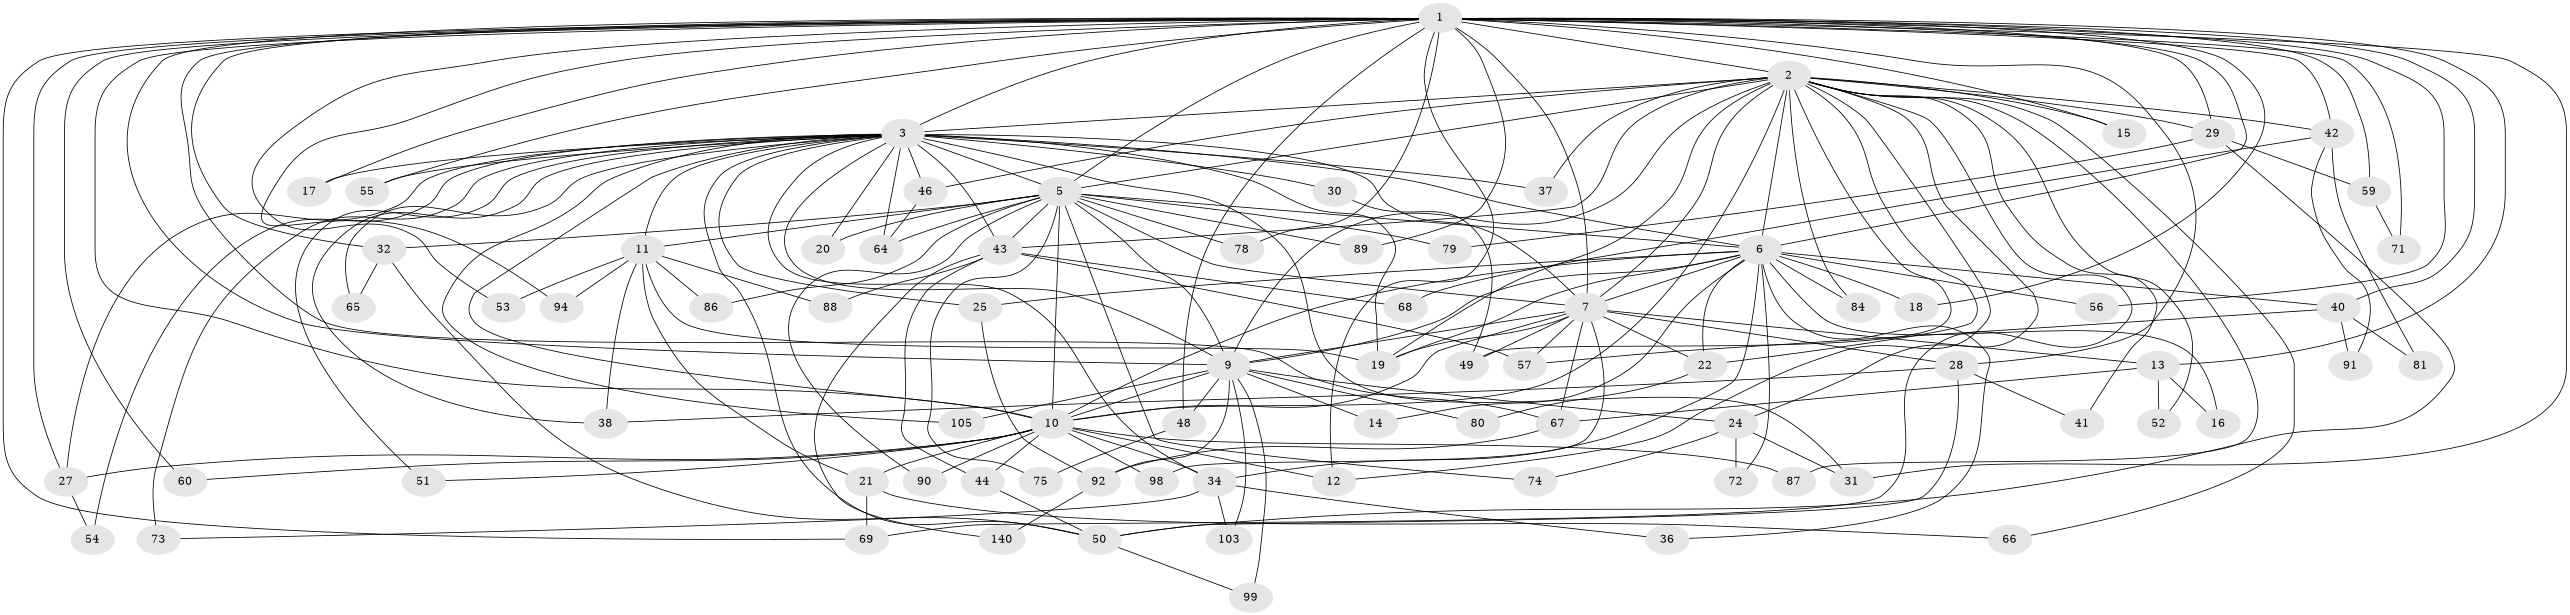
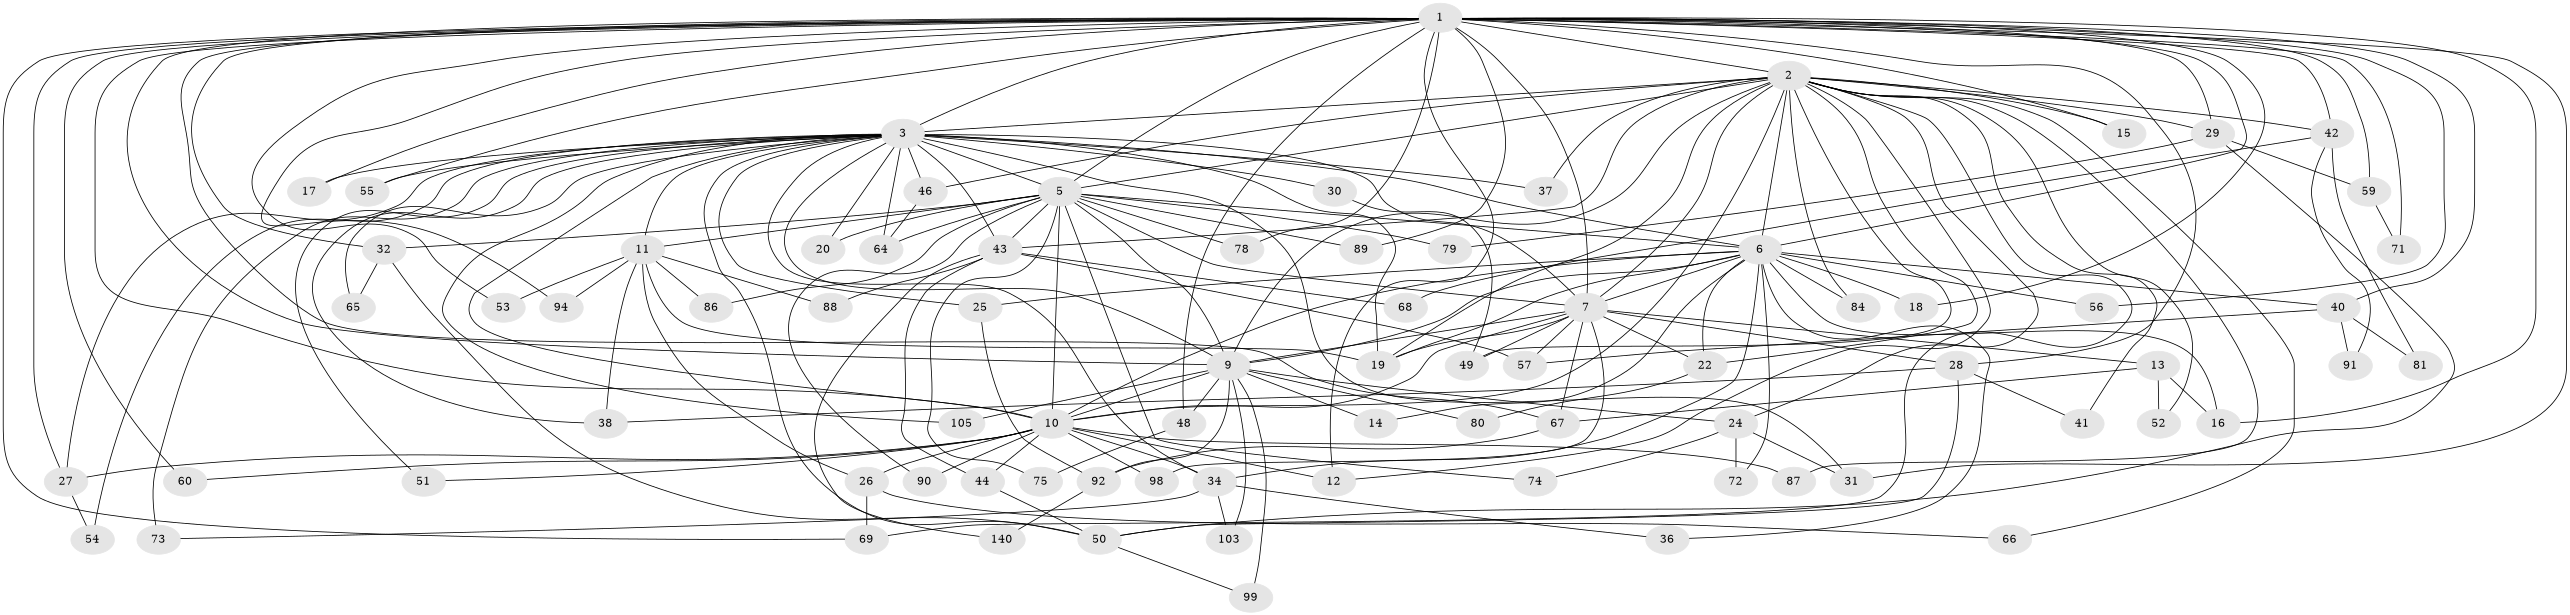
(2427, 57) -> (2277, 33)
(867, 482) -> (867, 482)
